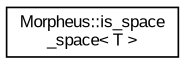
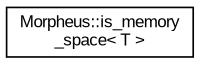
(92, 32) -> (100, 32)
